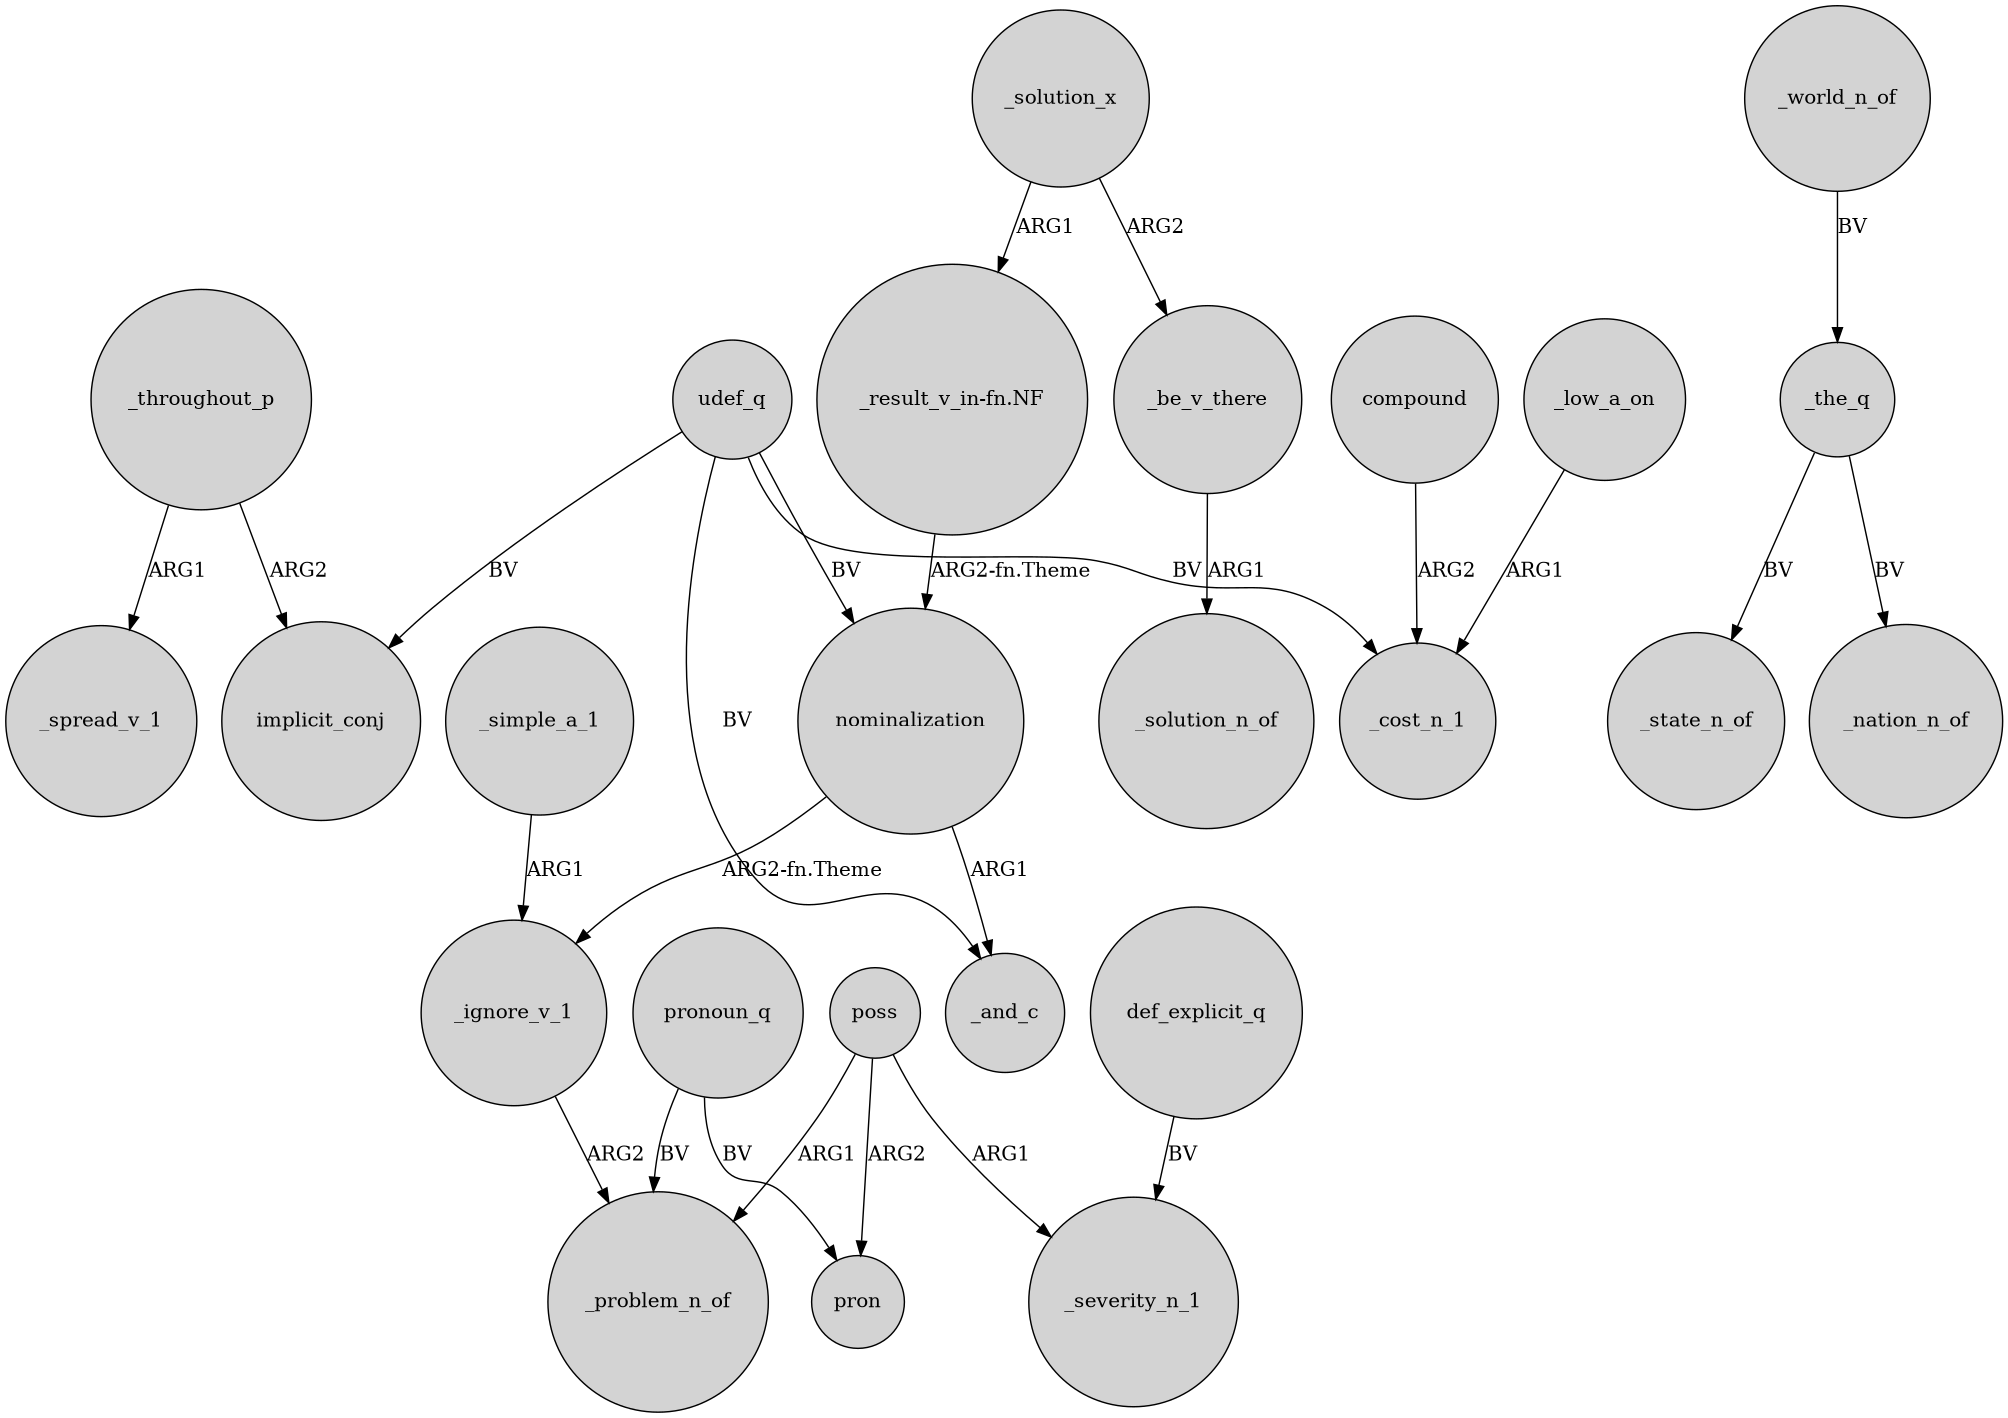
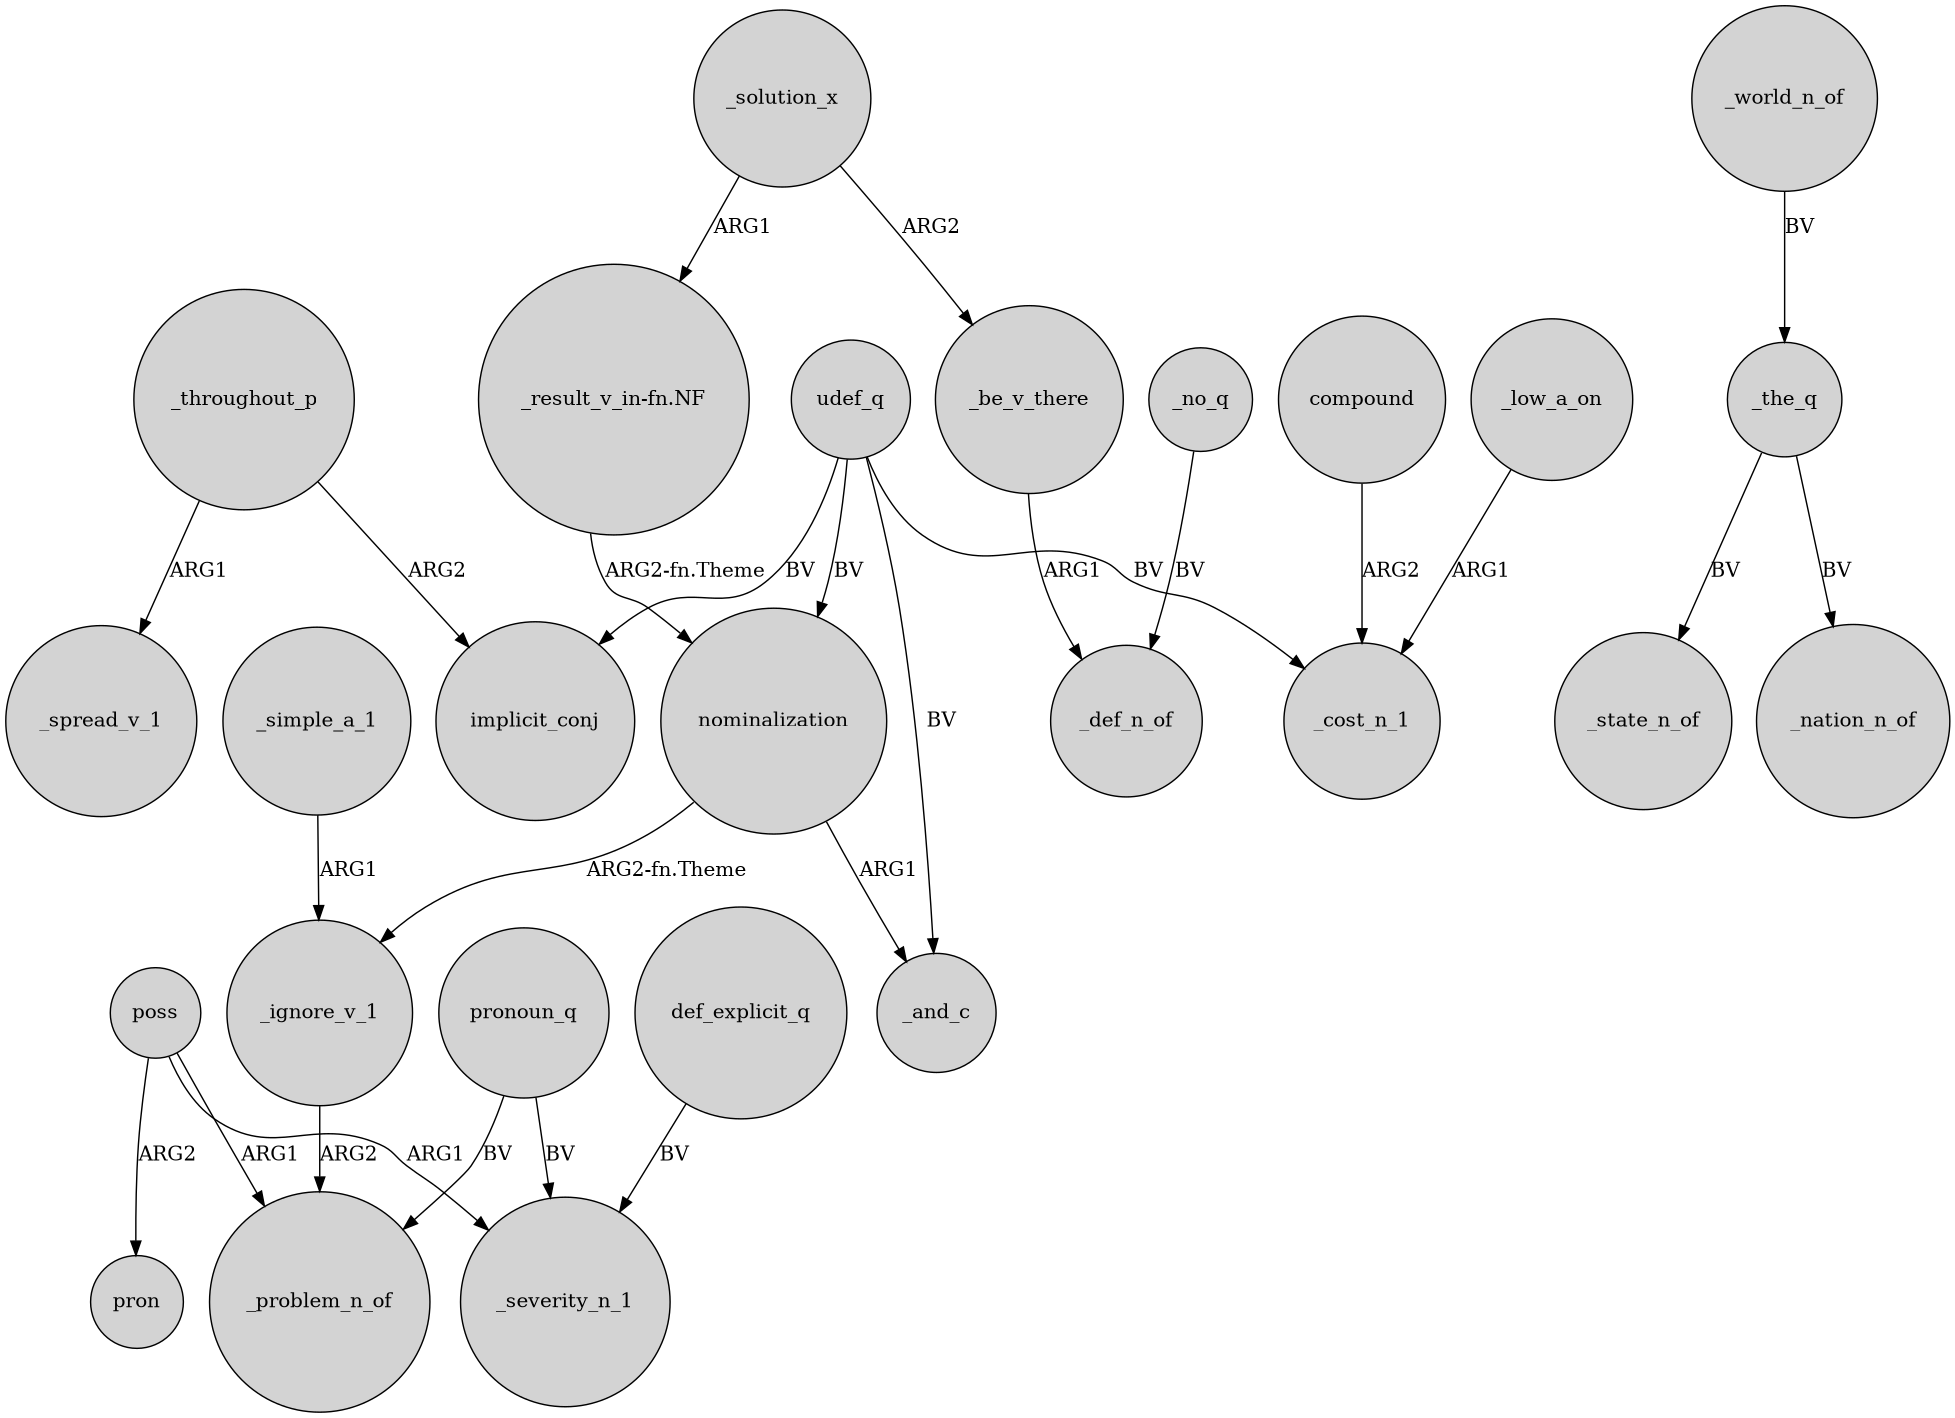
none -> (1201, 400)
(1206, 721) -> (1126, 721)
(751, 1181) -> (542, 1140)
